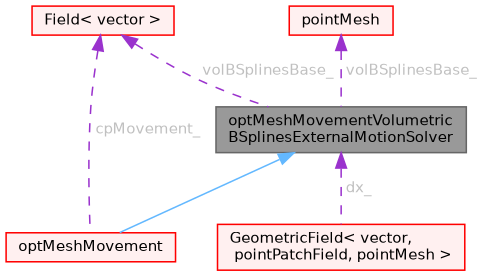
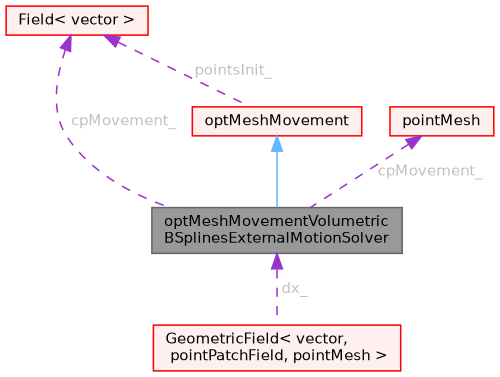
(266, 71) -> (122, 121)
(410, 71) -> (429, 172)
(147, 130) -> (232, 71)
(200, 196) -> (277, 179)
